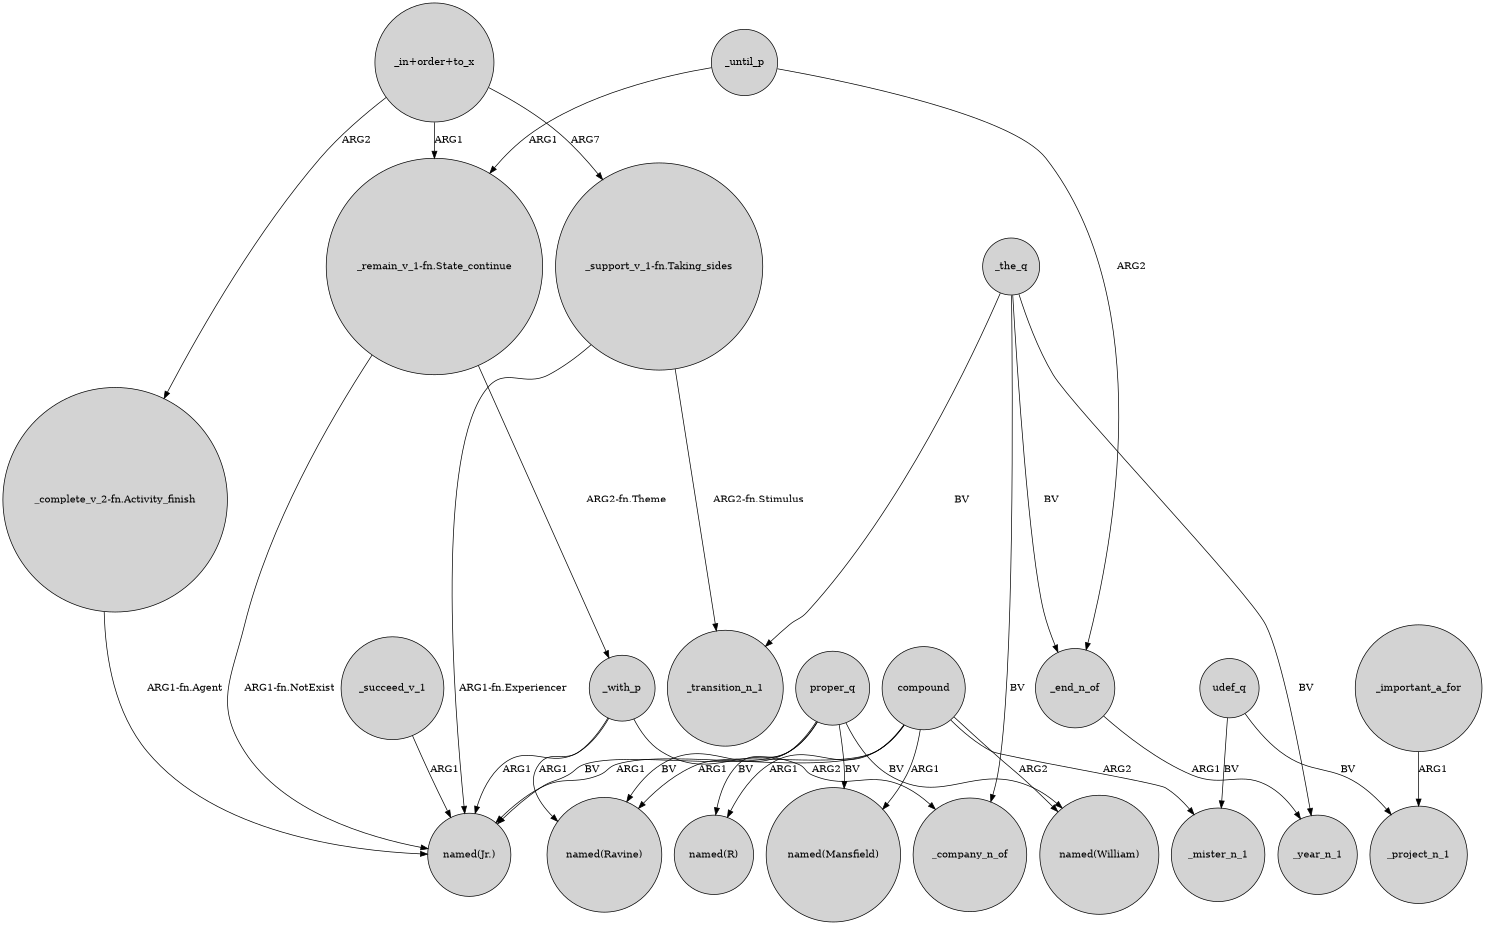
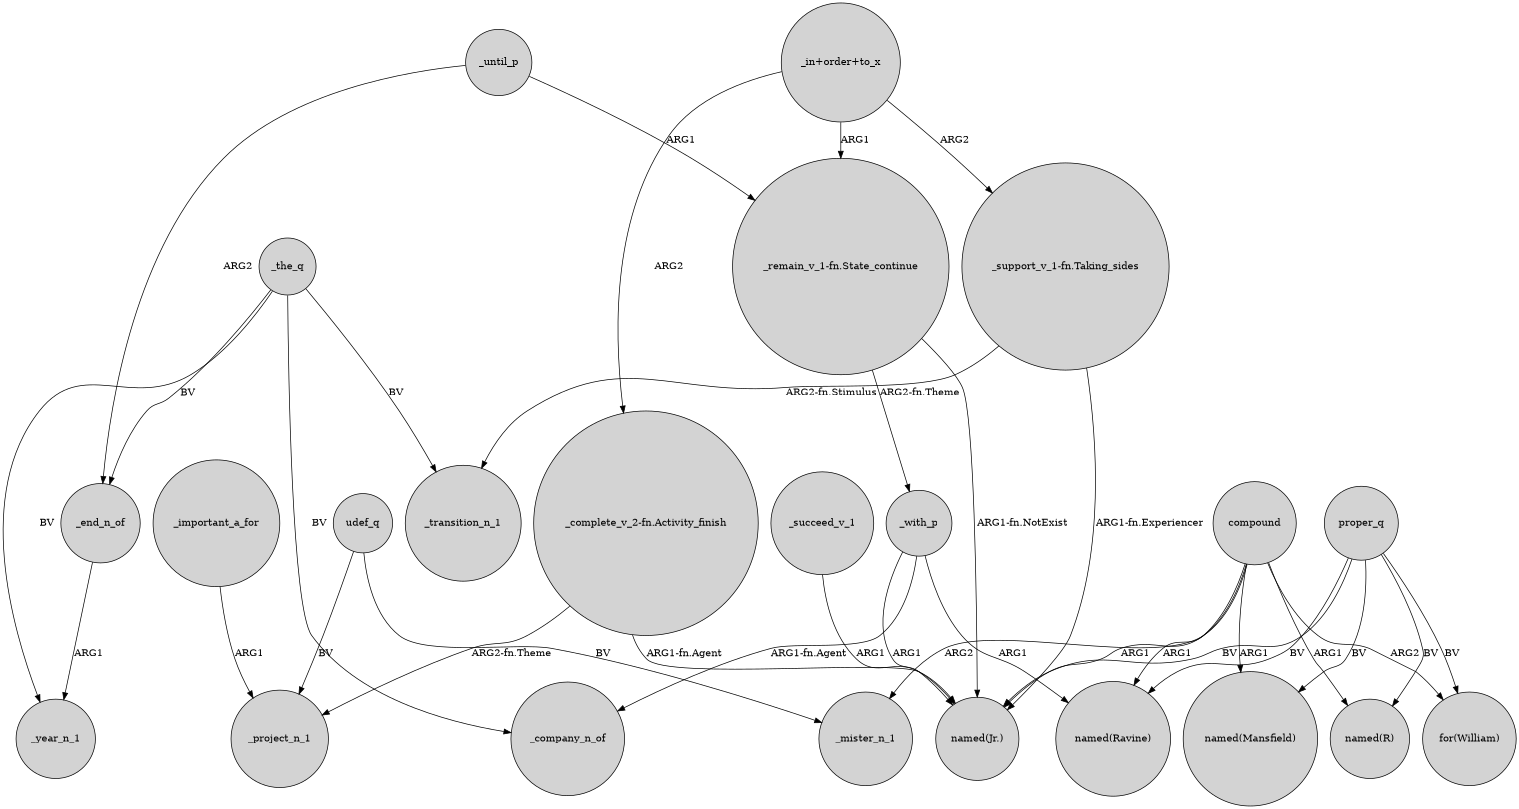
(586, 140) -> (955, 140)
none -> (449, 657)
(827, 770) -> (809, 654)
(1099, 855) -> (1469, 739)
